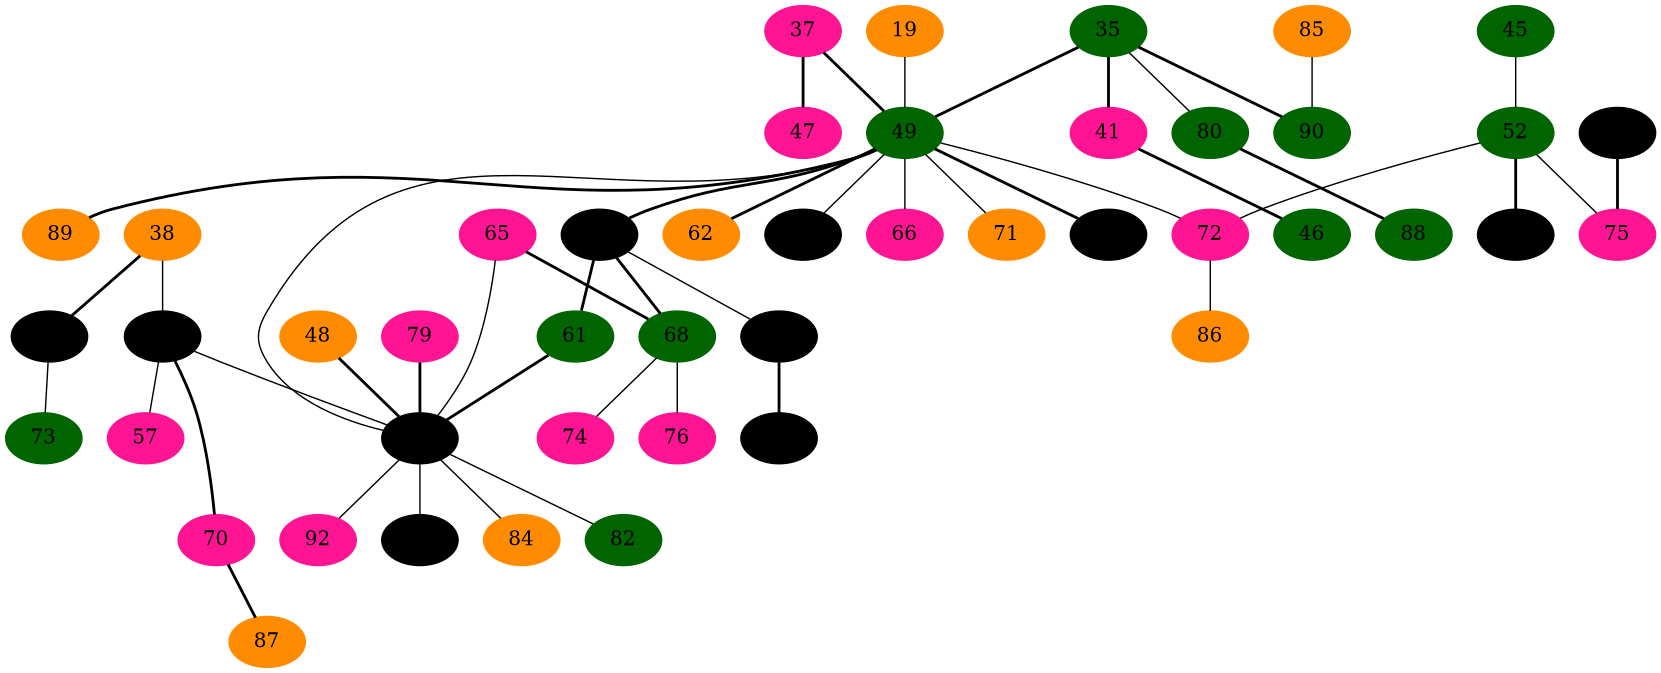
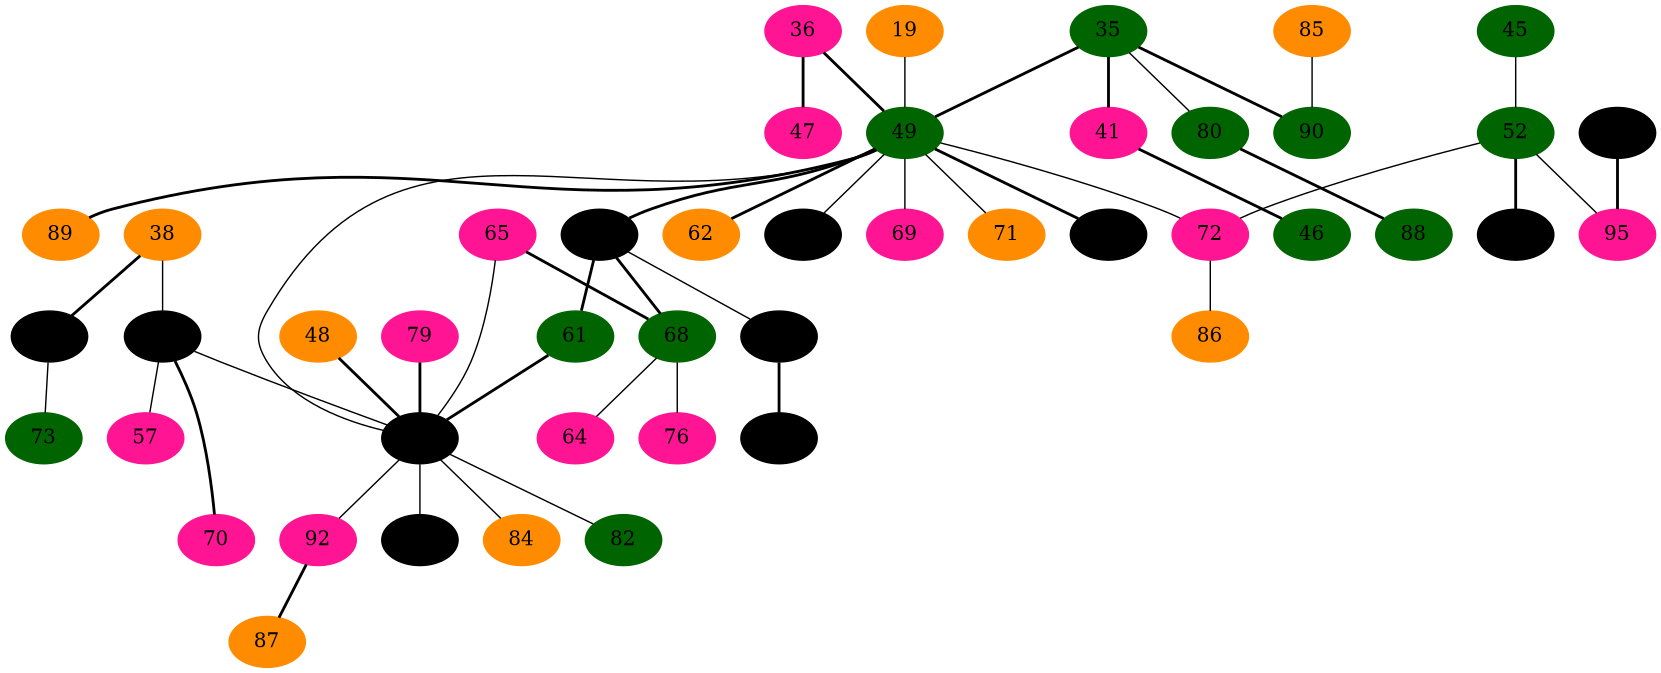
(803, 31) -> (803, 31)
(905, 235) -> (905, 235)
(1617, 235) -> (1617, 235)
(575, 438) -> (575, 438)
(242, 591) -> (293, 591)
